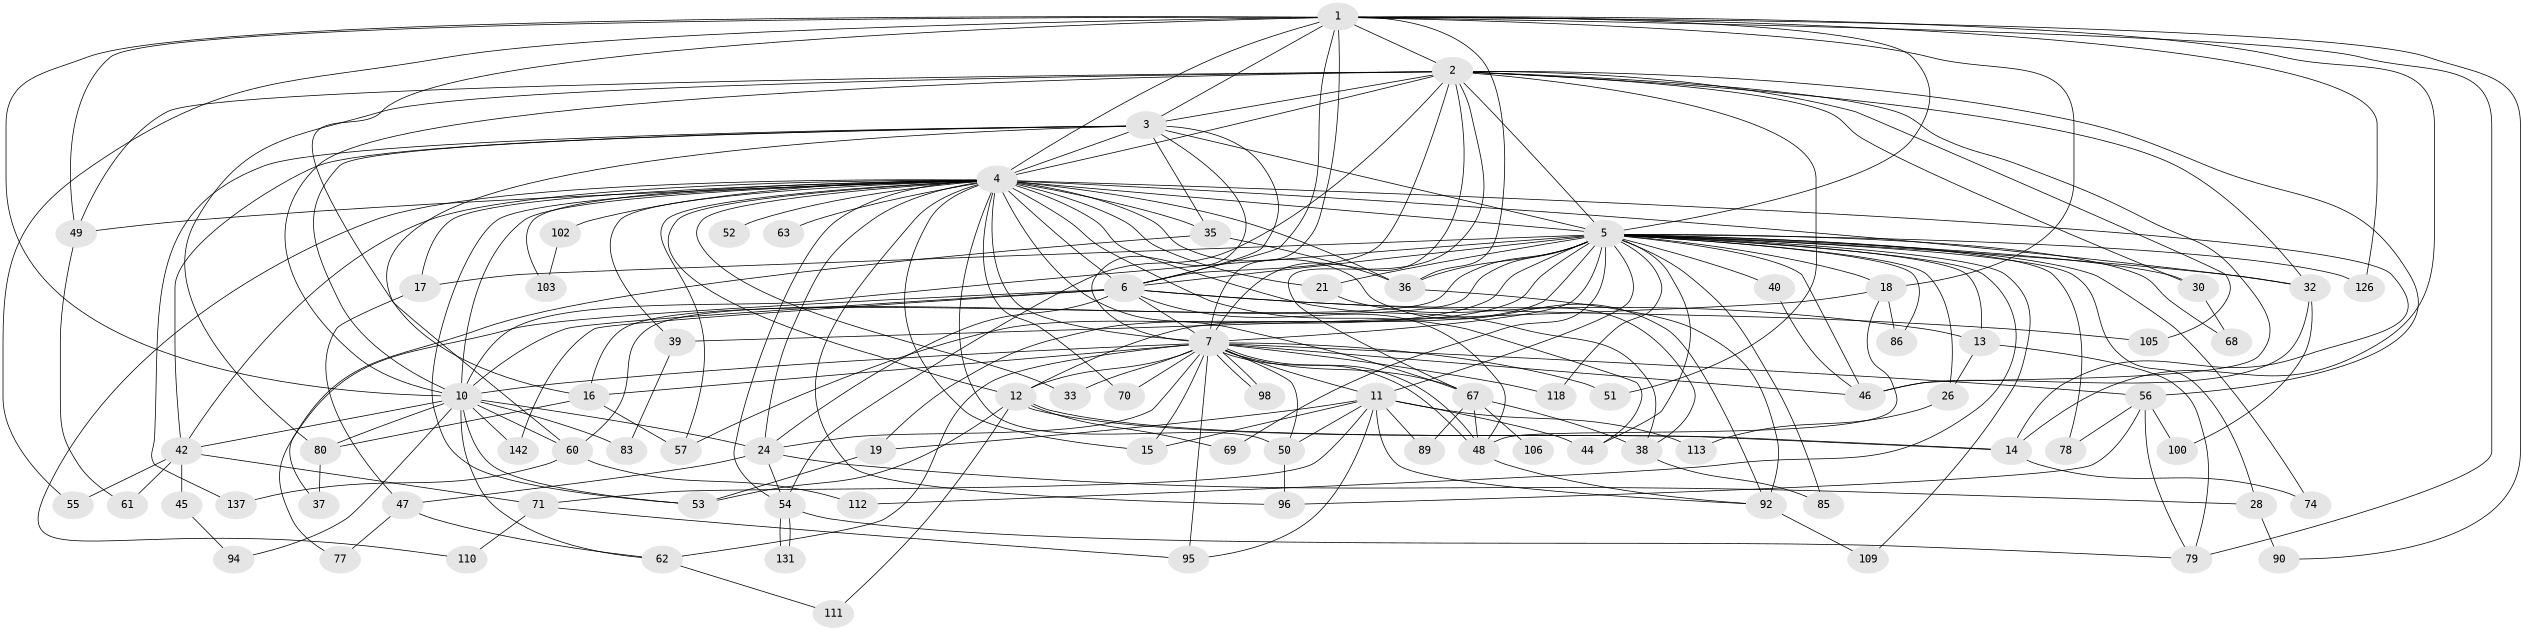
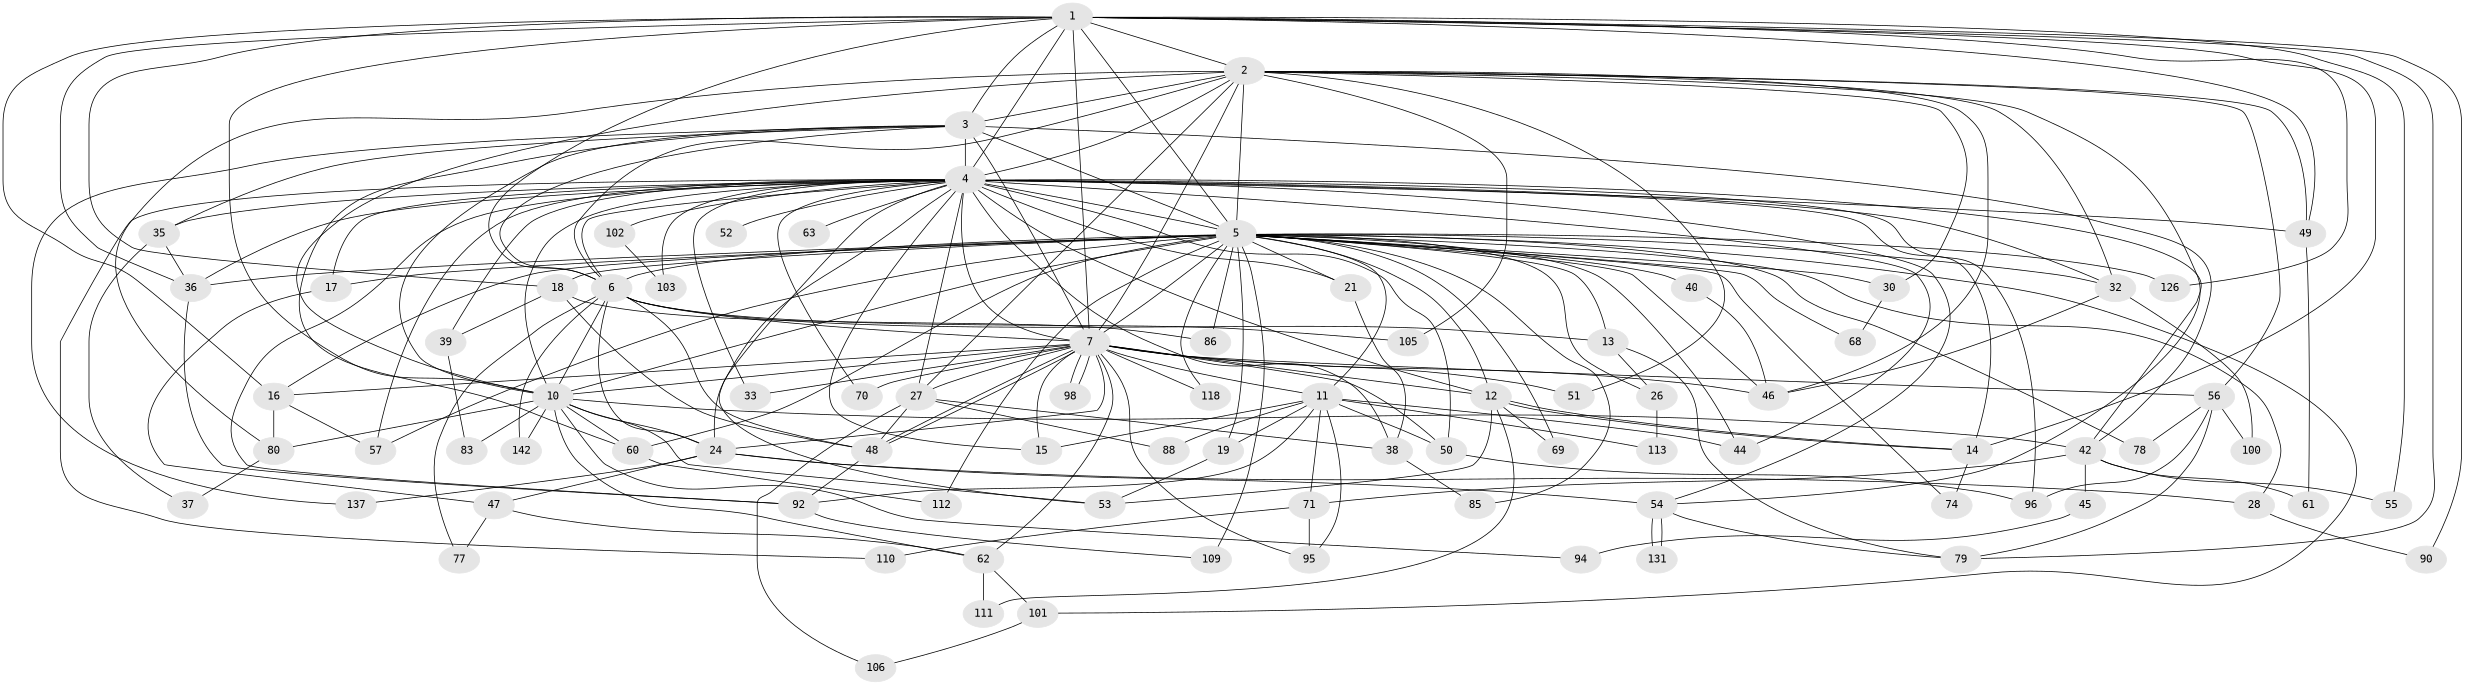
(1473, 397) -> (916, 397)
(1425, 451) -> (1169, 451)
(422, 483) -> (537, 482)
none -> (1038, 614)
